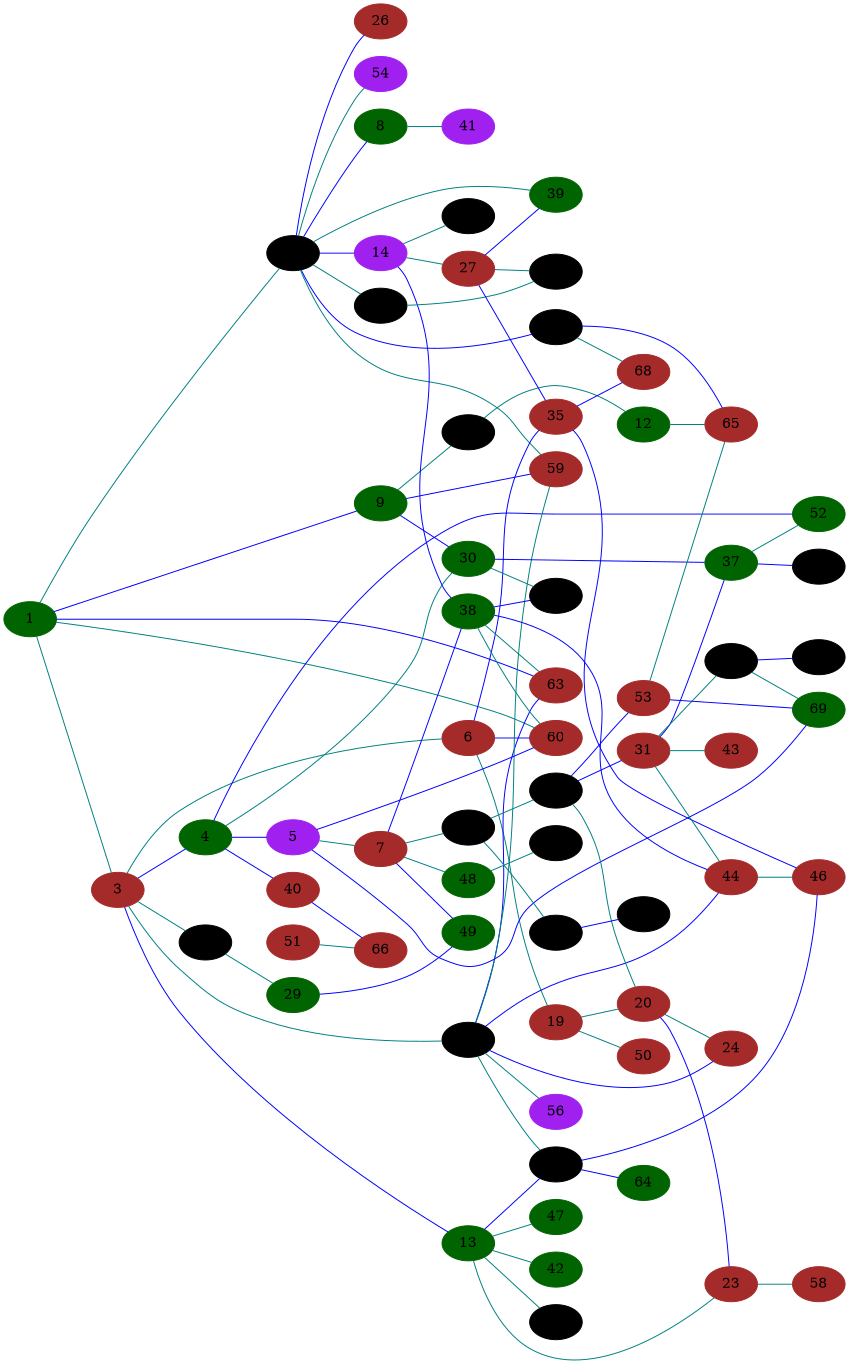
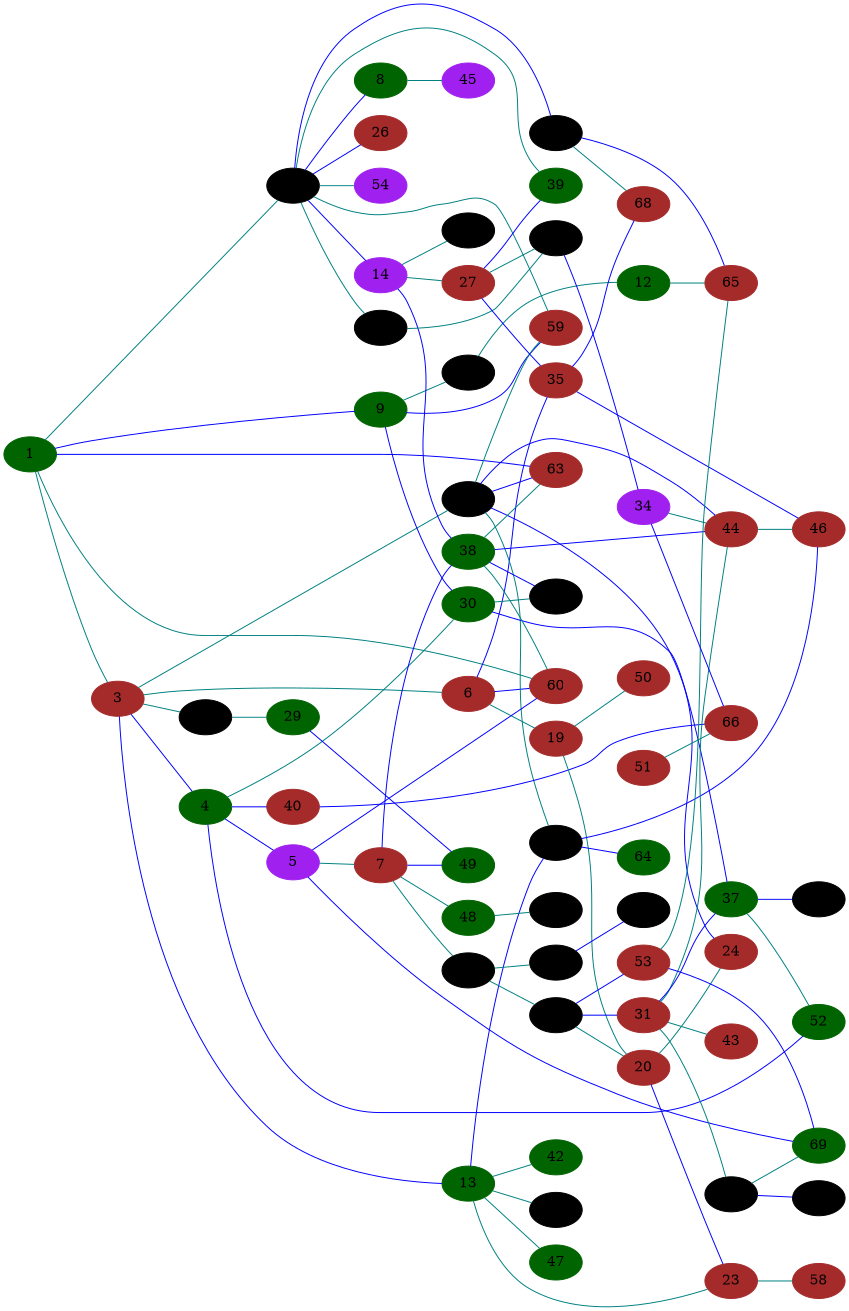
(468, 127) -> (468, 81)
none -> (644, 507)
(556, 1112) -> none
